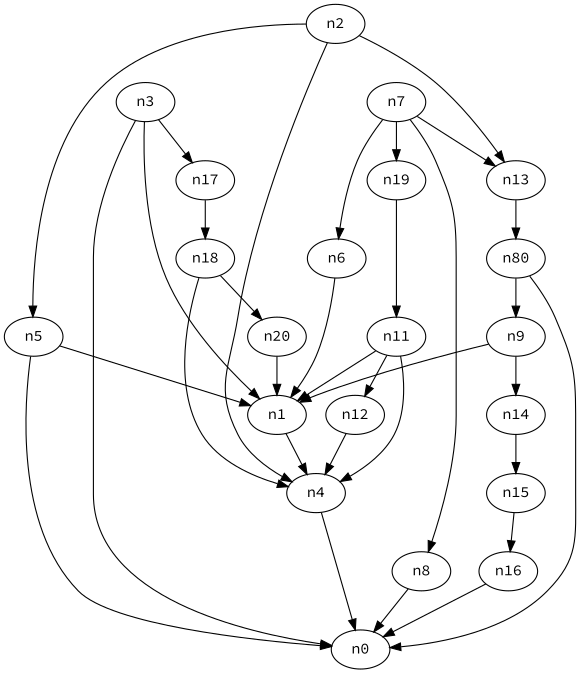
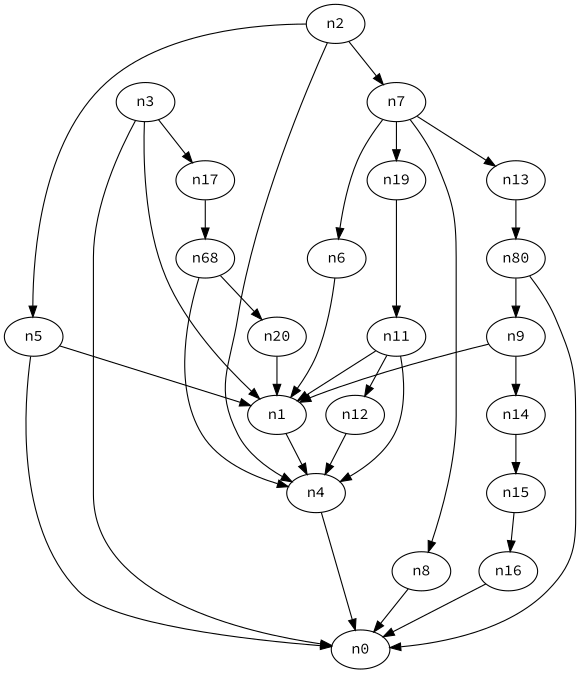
(437, 84) -> (363, 59)
(205, 258) -> (205, 258)
